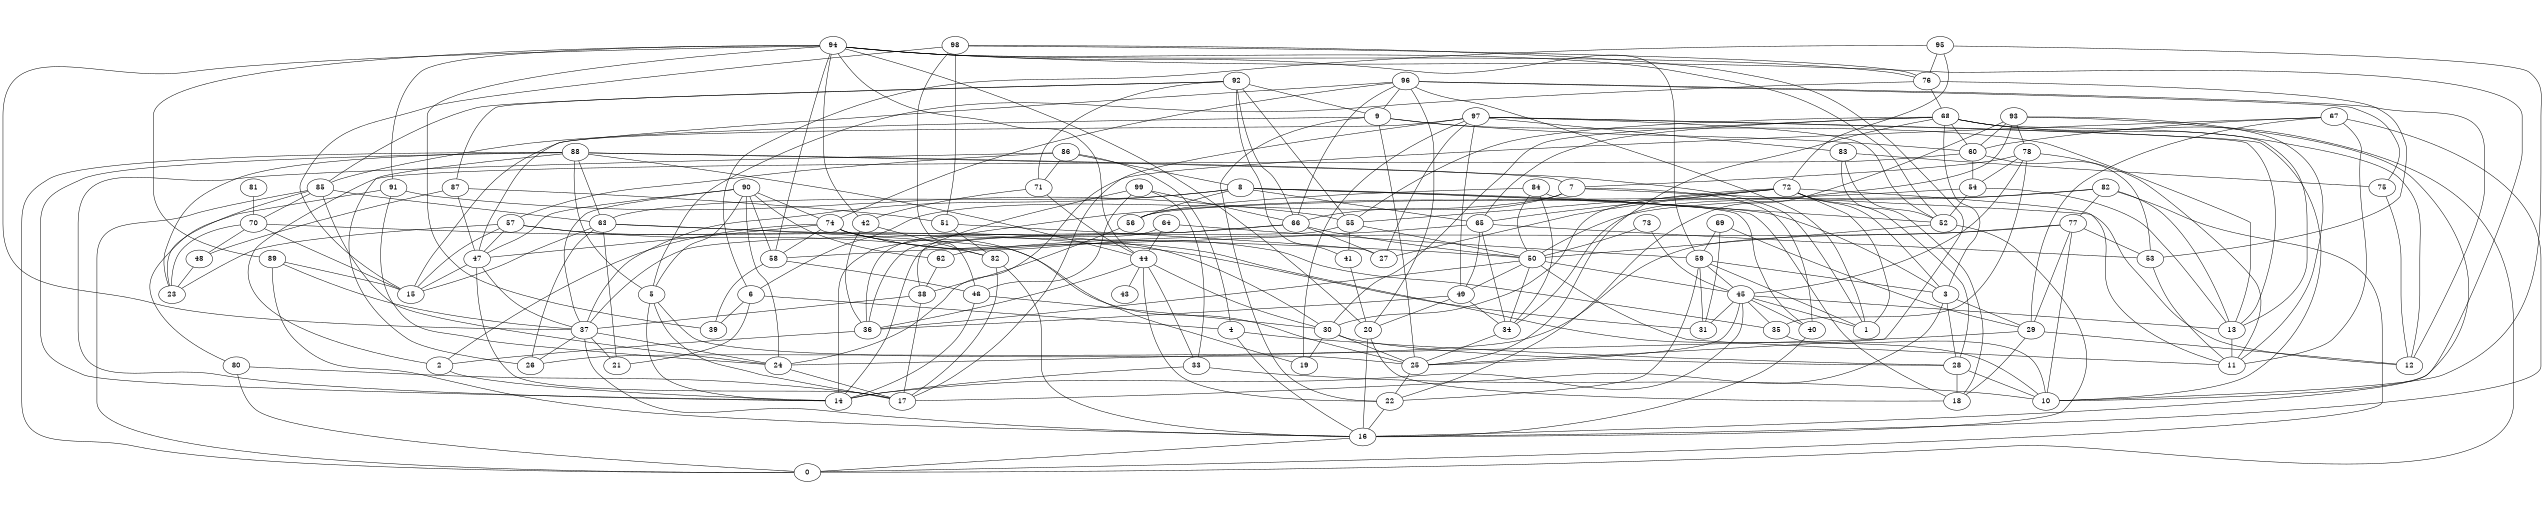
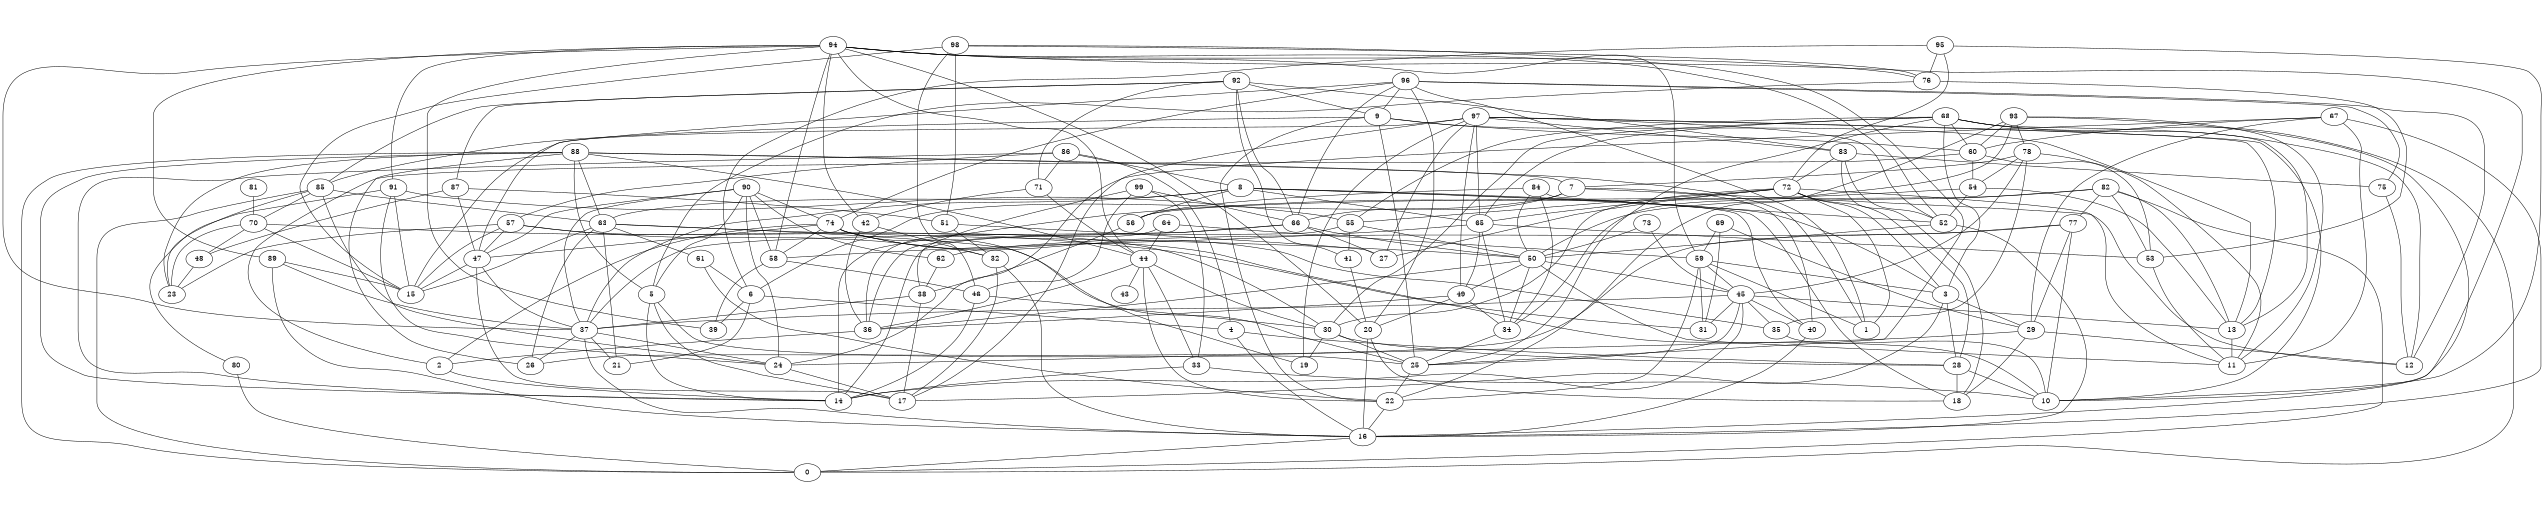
(1938, 101) -> none
(1294, 152) -> (1540, 113)
none -> (1478, 170)
none -> (1815, 170)
none -> (401, 241)
(2112, 241) -> (2131, 222)
none -> (701, 259)
(1804, 312) -> (1162, 309)
(570, 378) -> none
